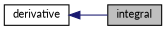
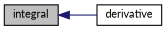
(94, 15) -> (83, 15)
